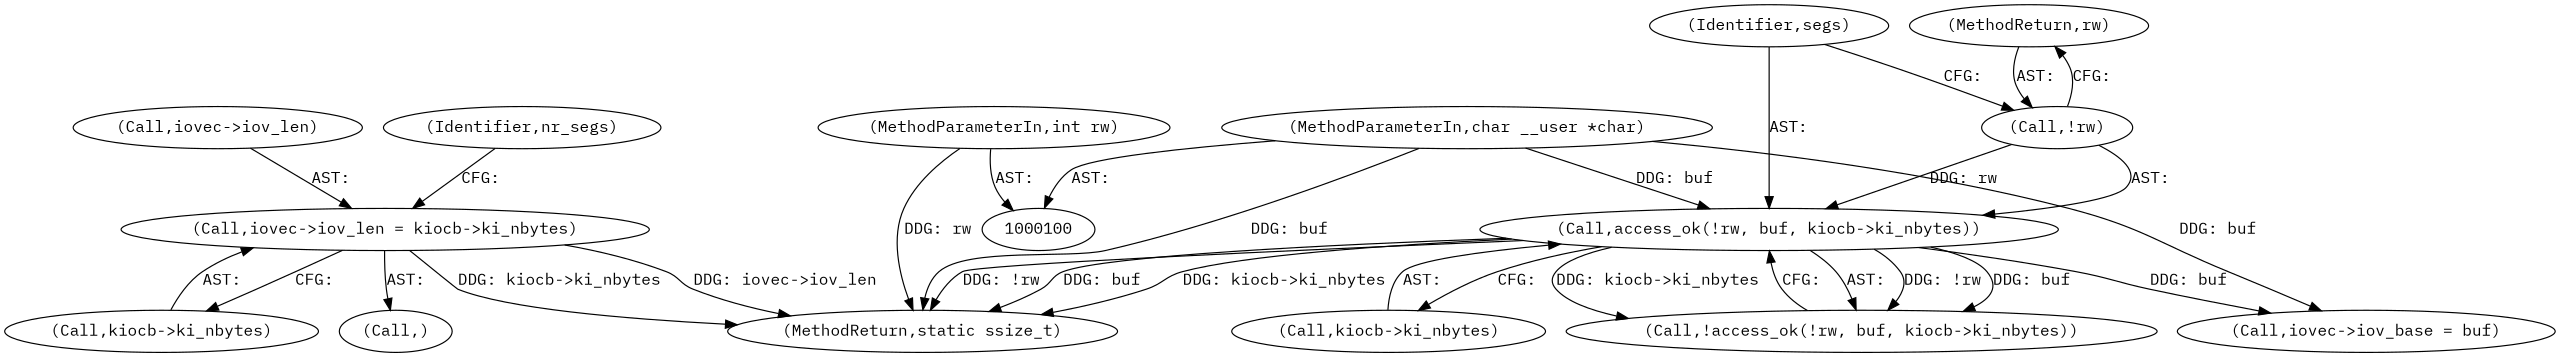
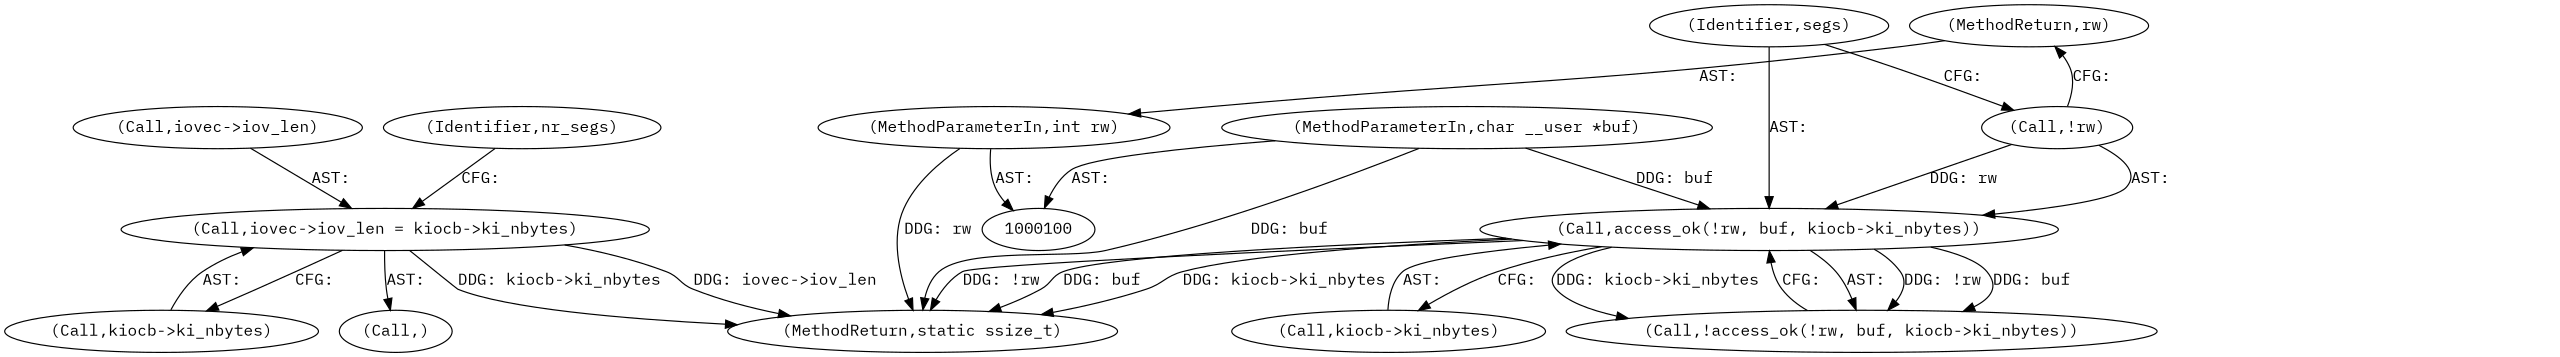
(2014, 74) -> (1543, 81)
(1467, 128) -> (1467, 128)
(2366, 331) -> none
